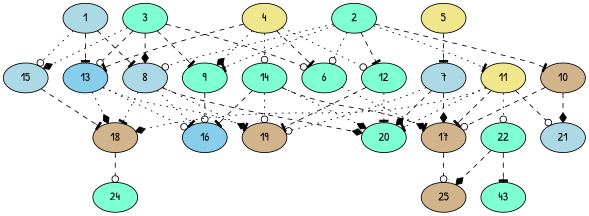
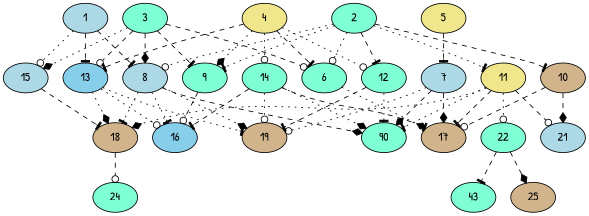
(384, 138) -> (384, 138)
(444, 164) -> none
